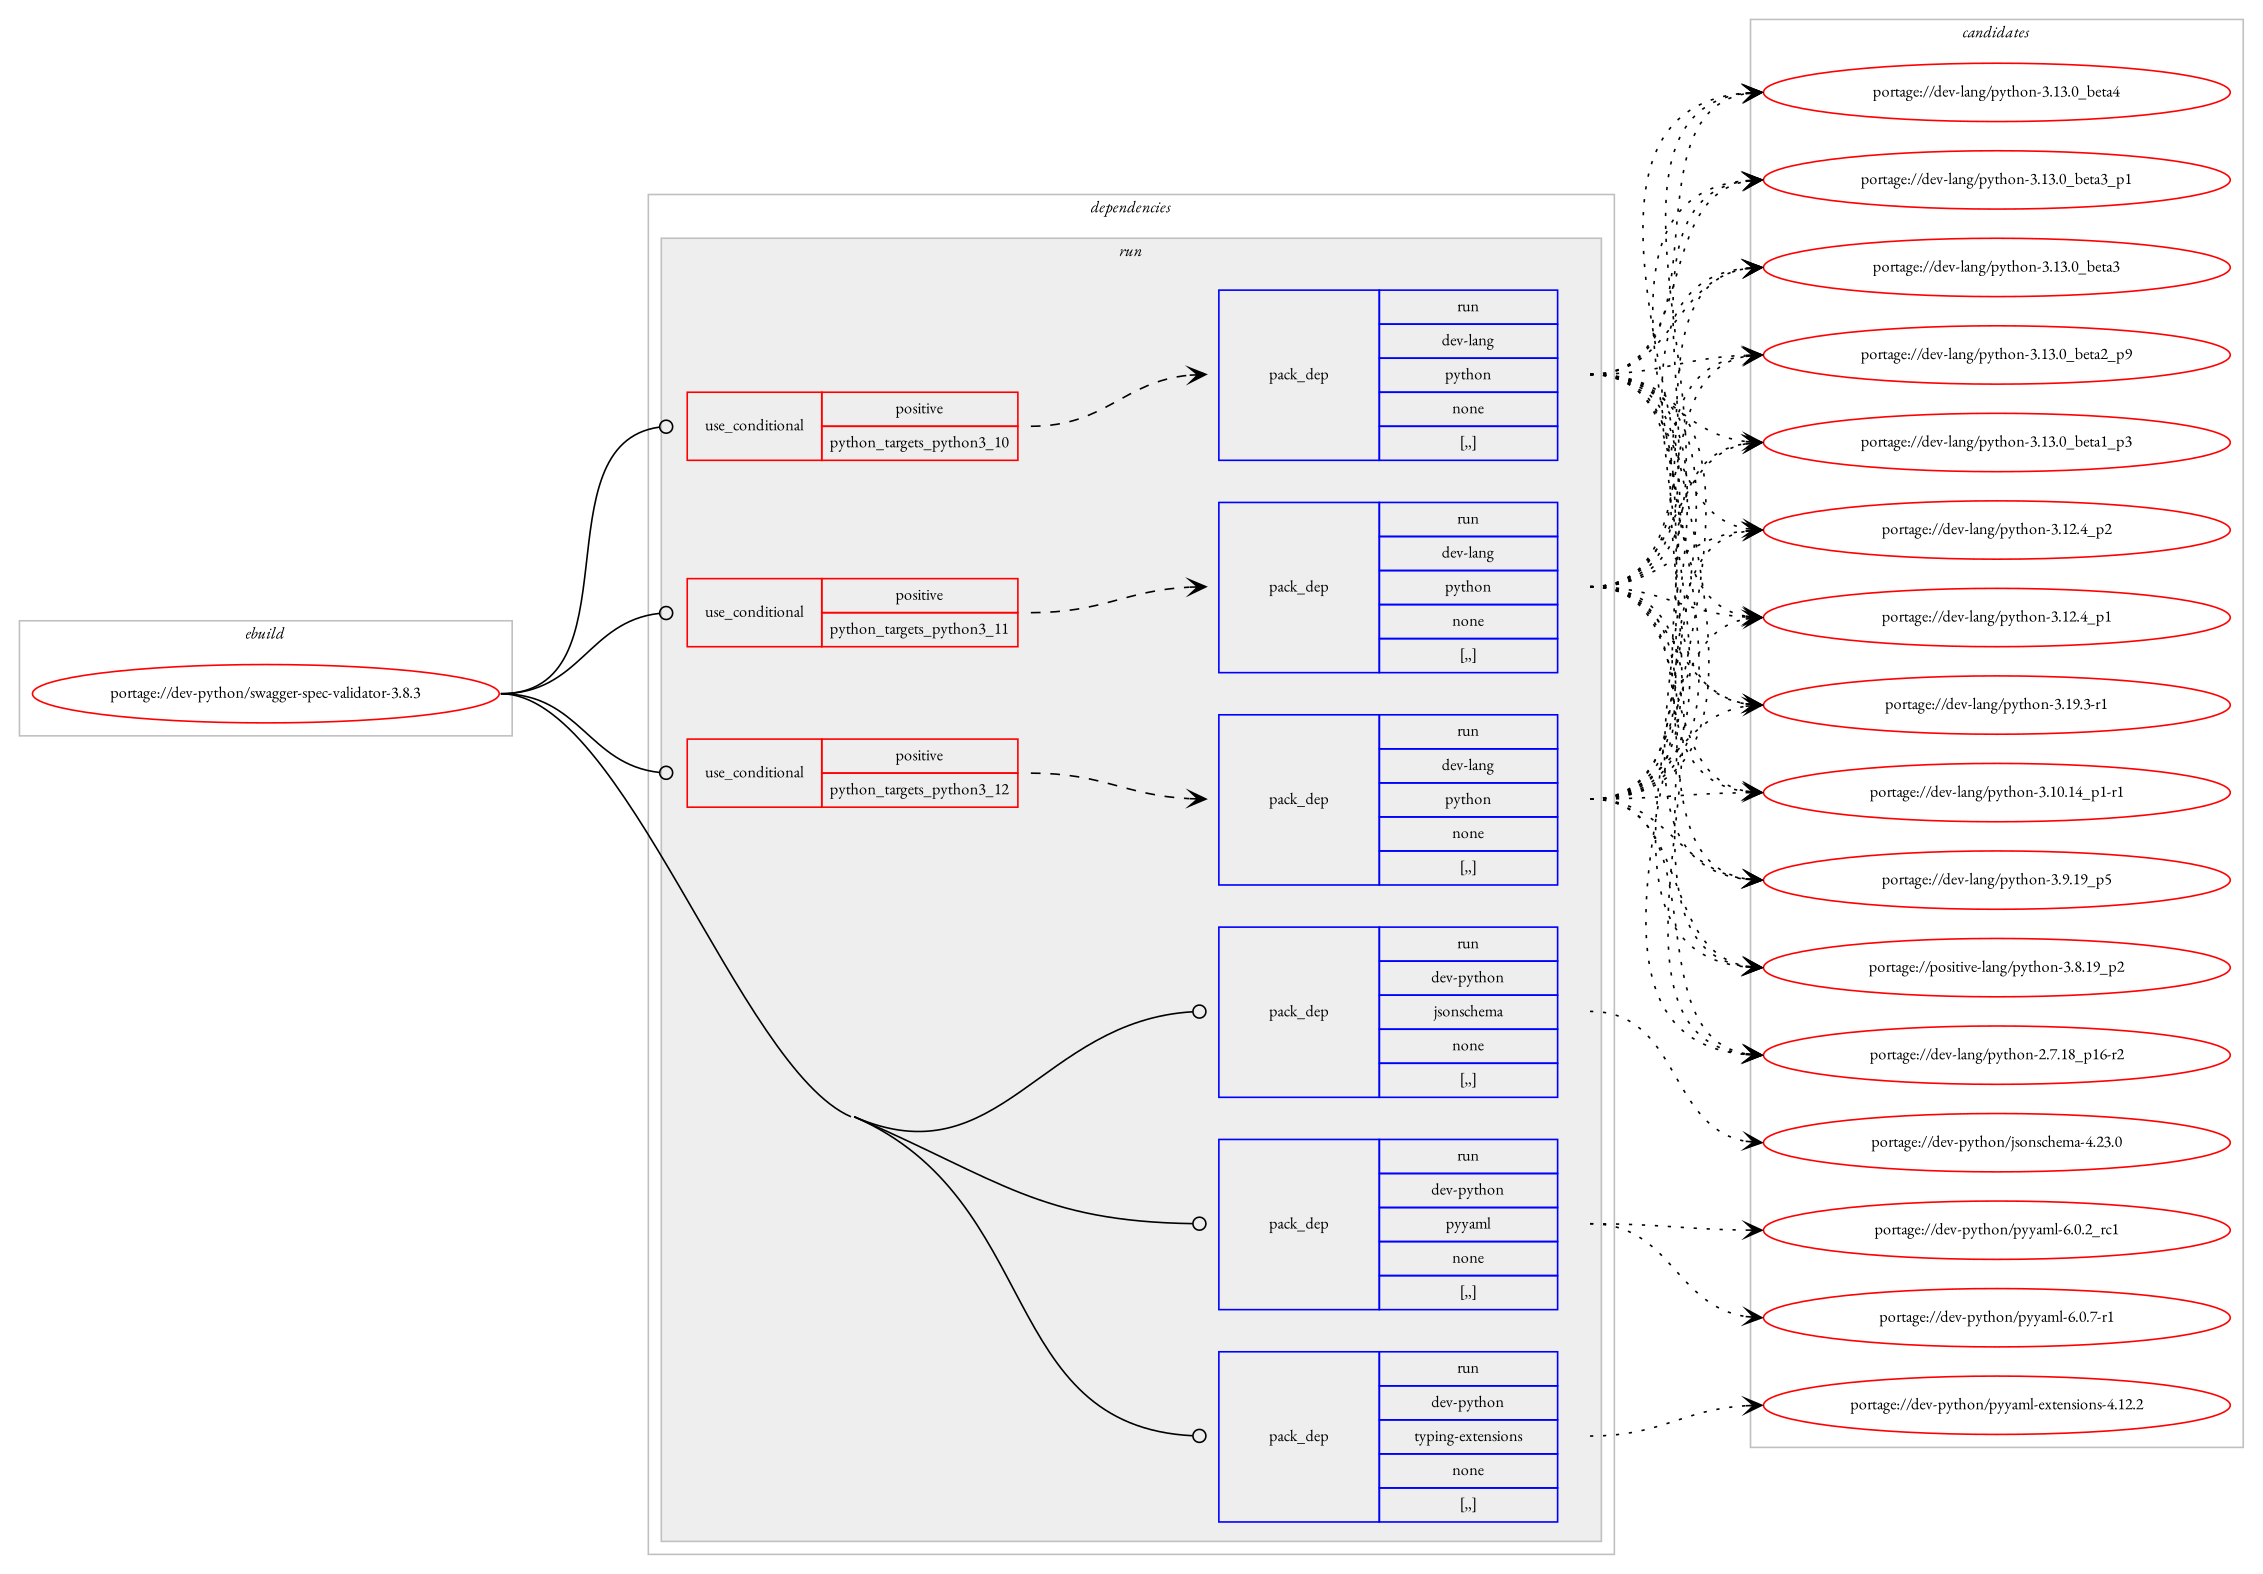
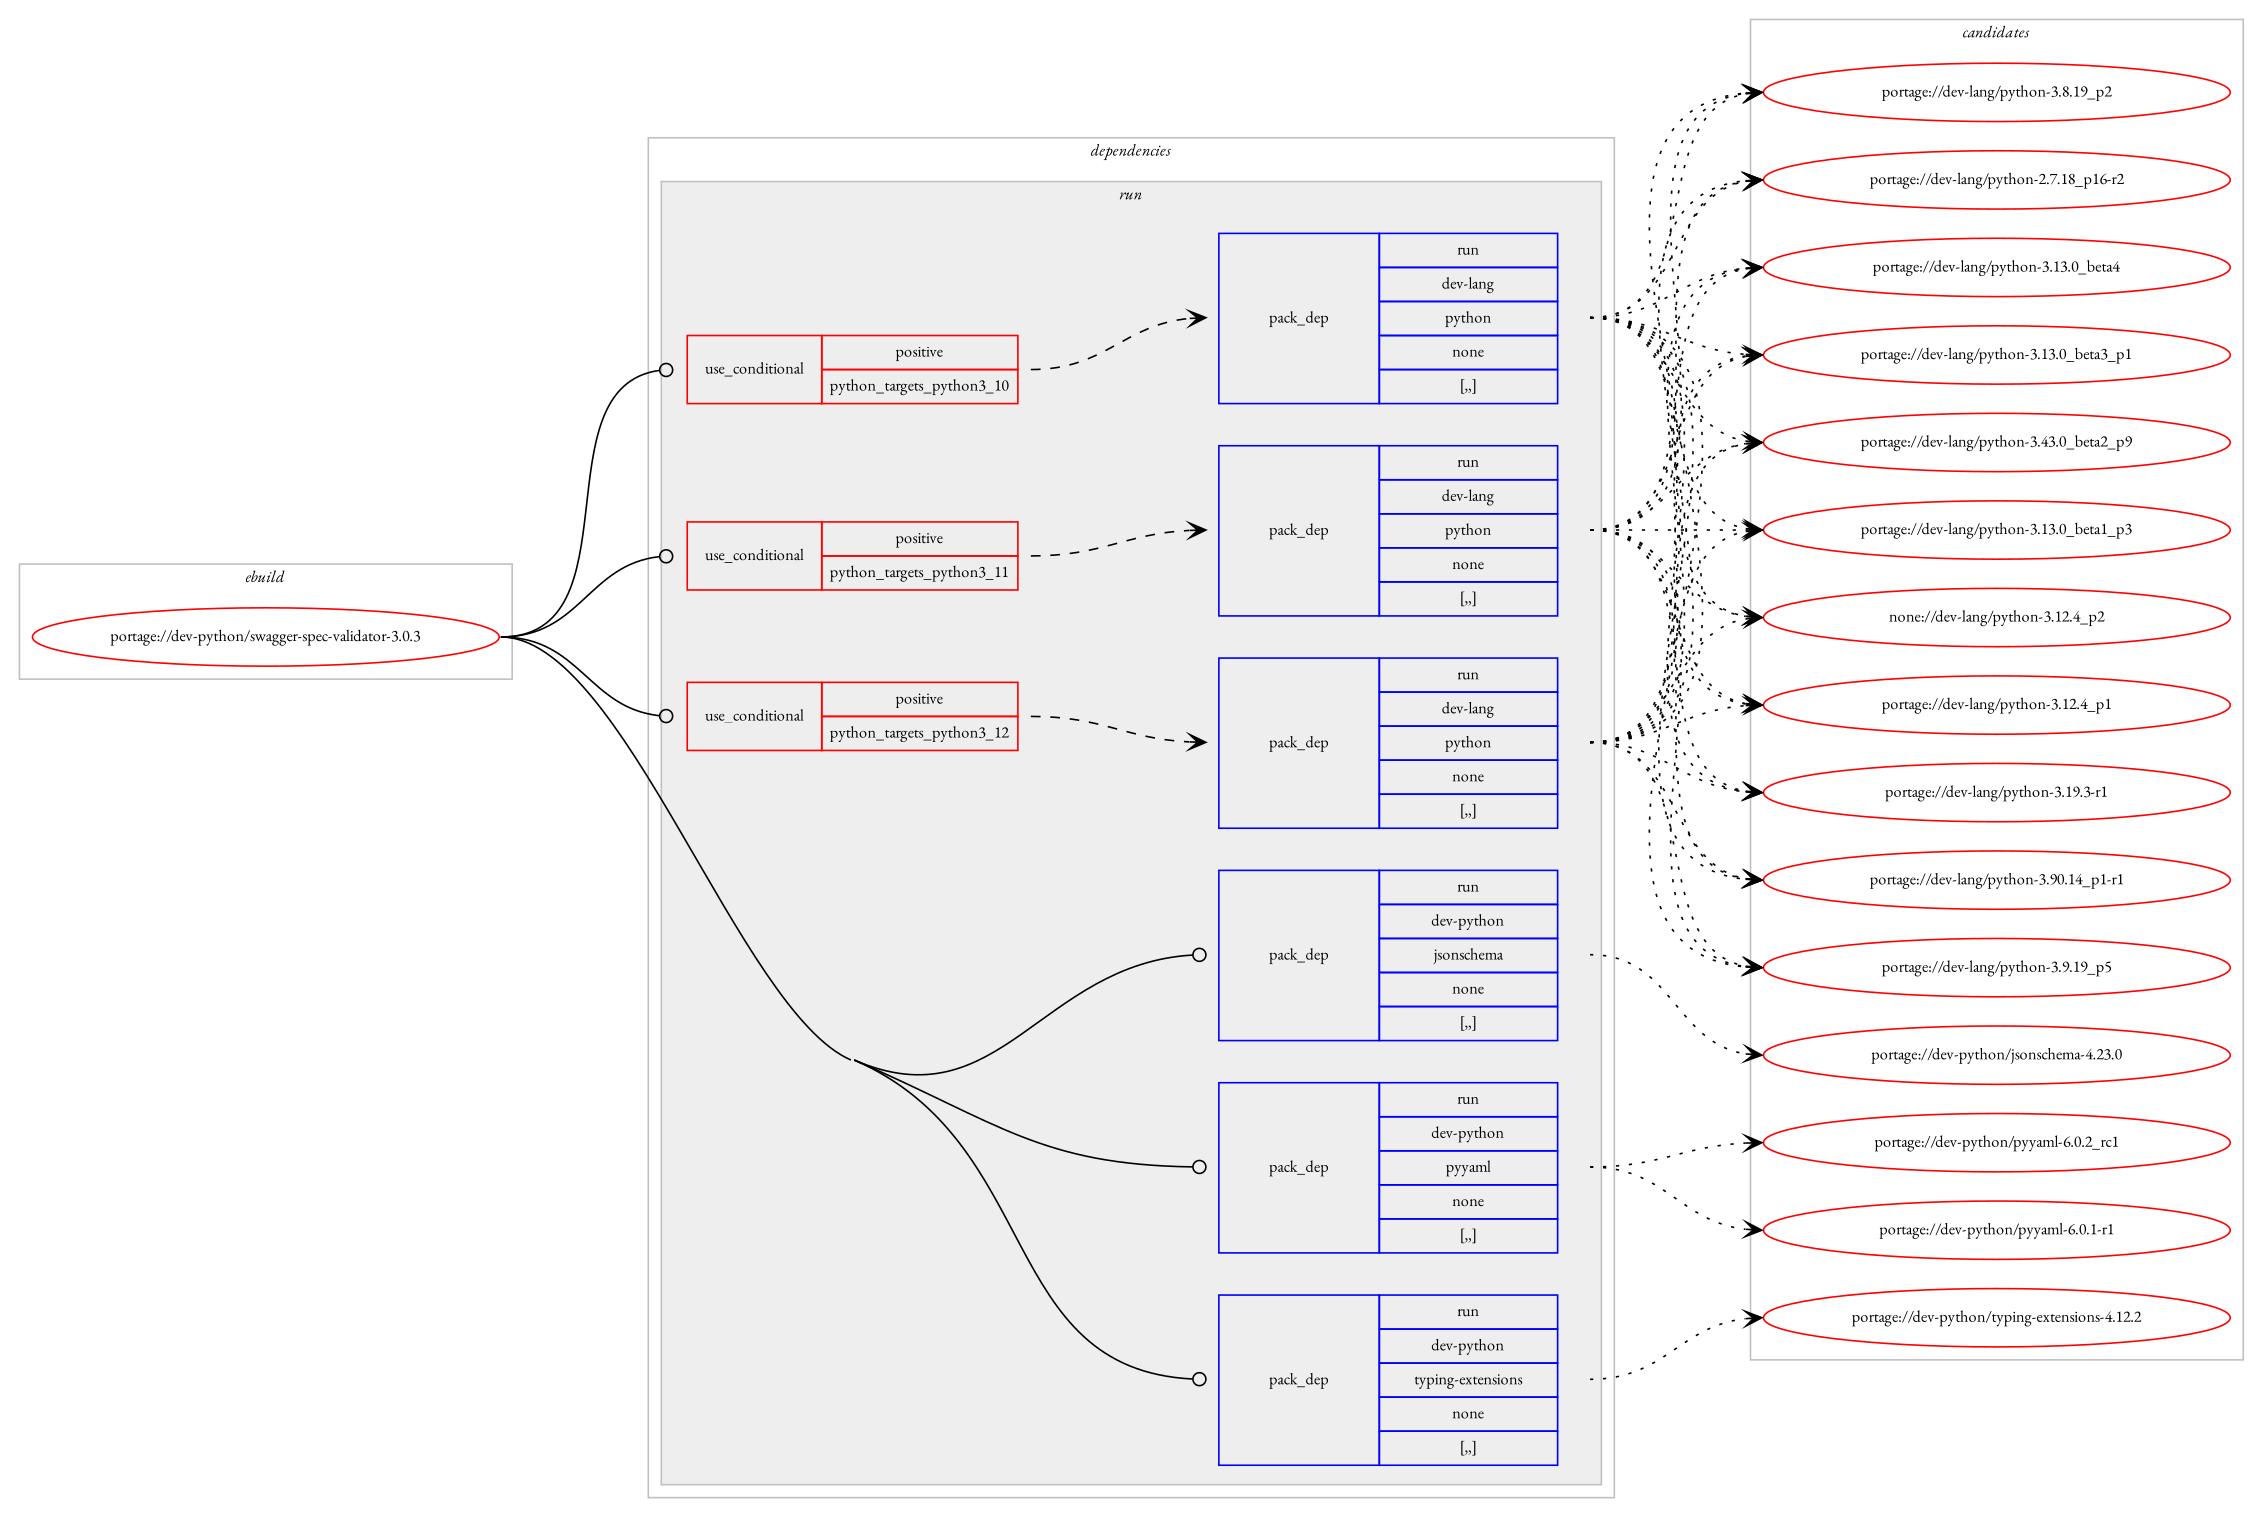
(1997, 267) -> none
(1997, 355) -> (1997, 442)
(1997, 530) -> (1997, 618)
(266, 694) -> (266, 637)
(1997, 793) -> (1997, 880)
(1997, 968) -> (1997, 92)
(1997, 1318) -> (1997, 1230)
(1997, 1405) -> (1997, 1318)
